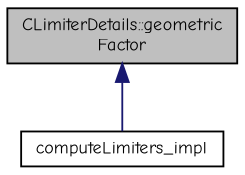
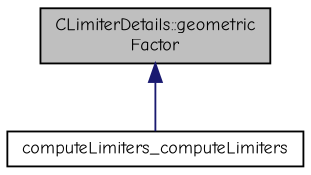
(122, 149) -> (155, 149)
